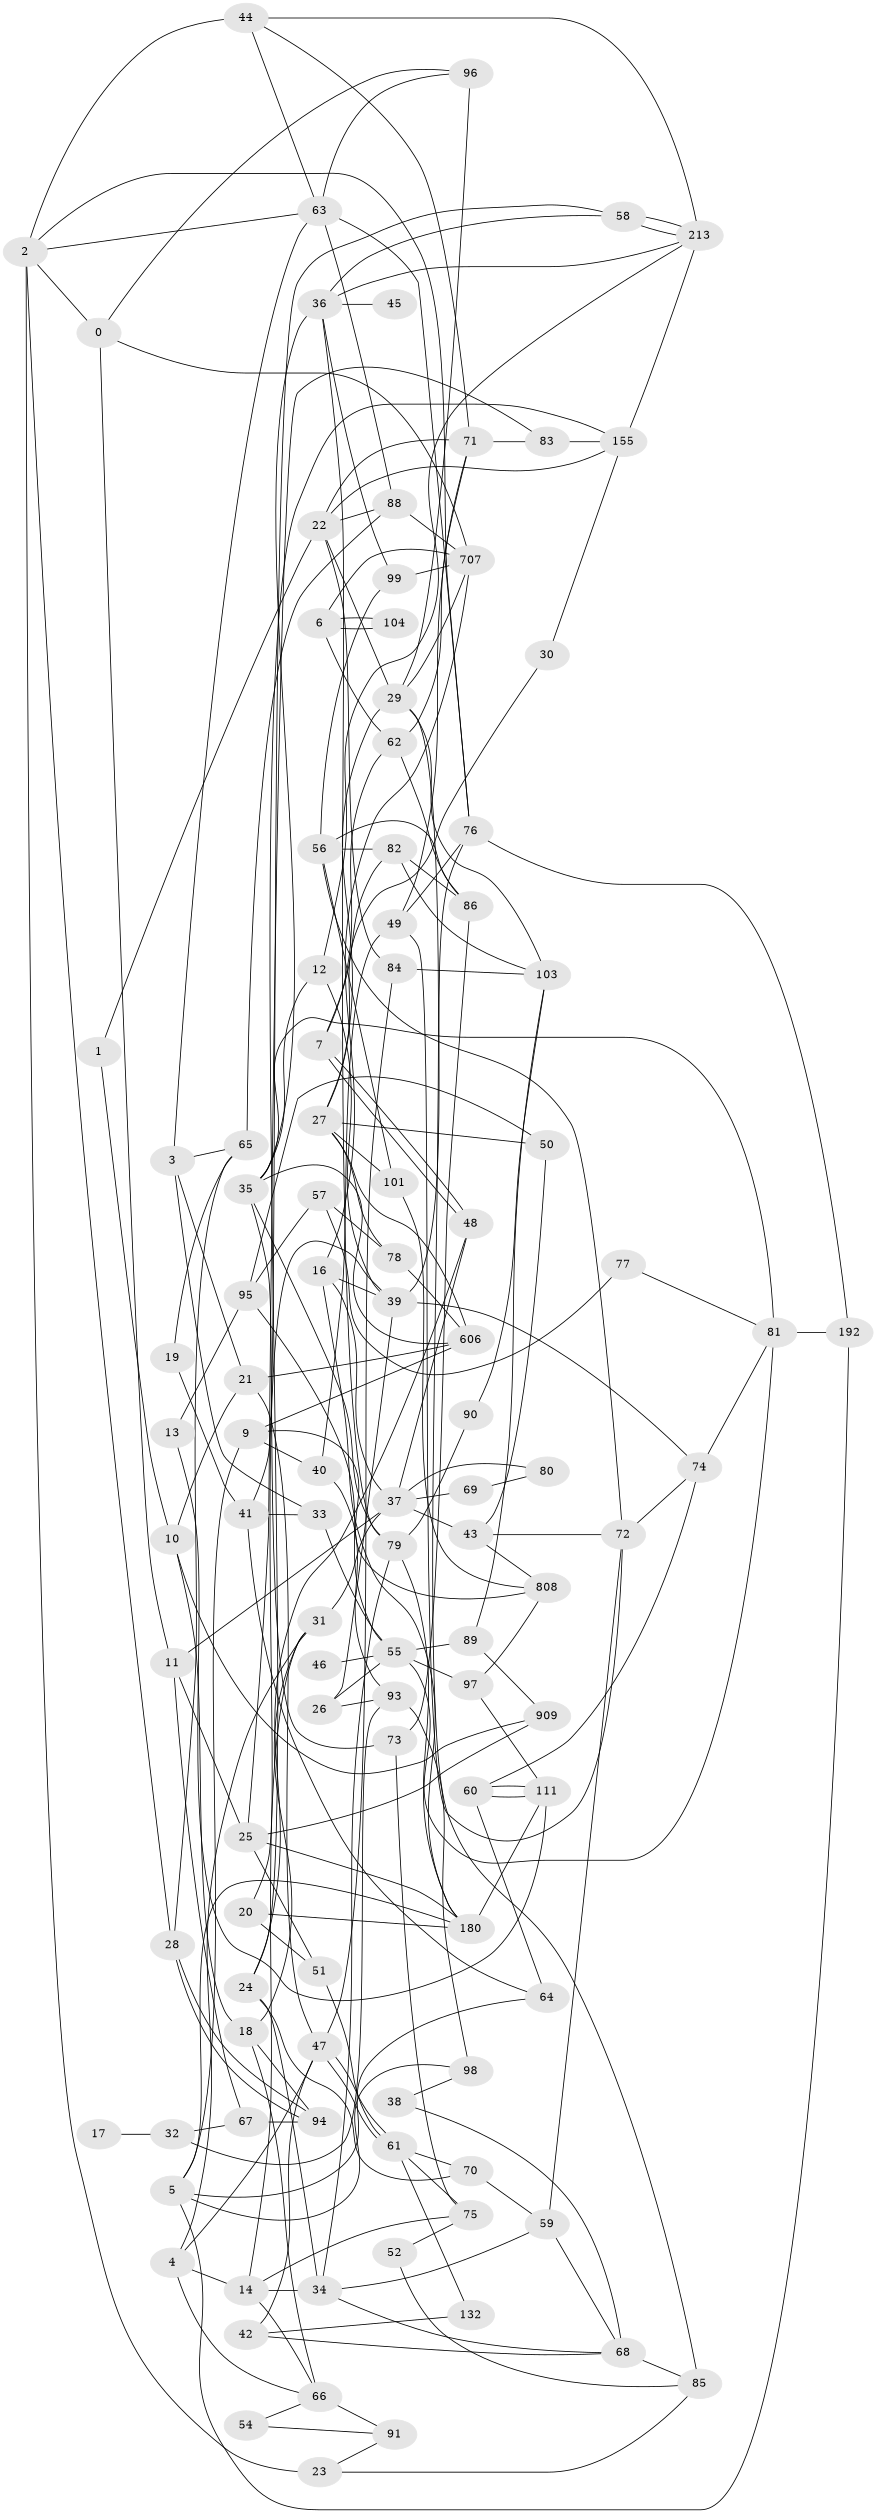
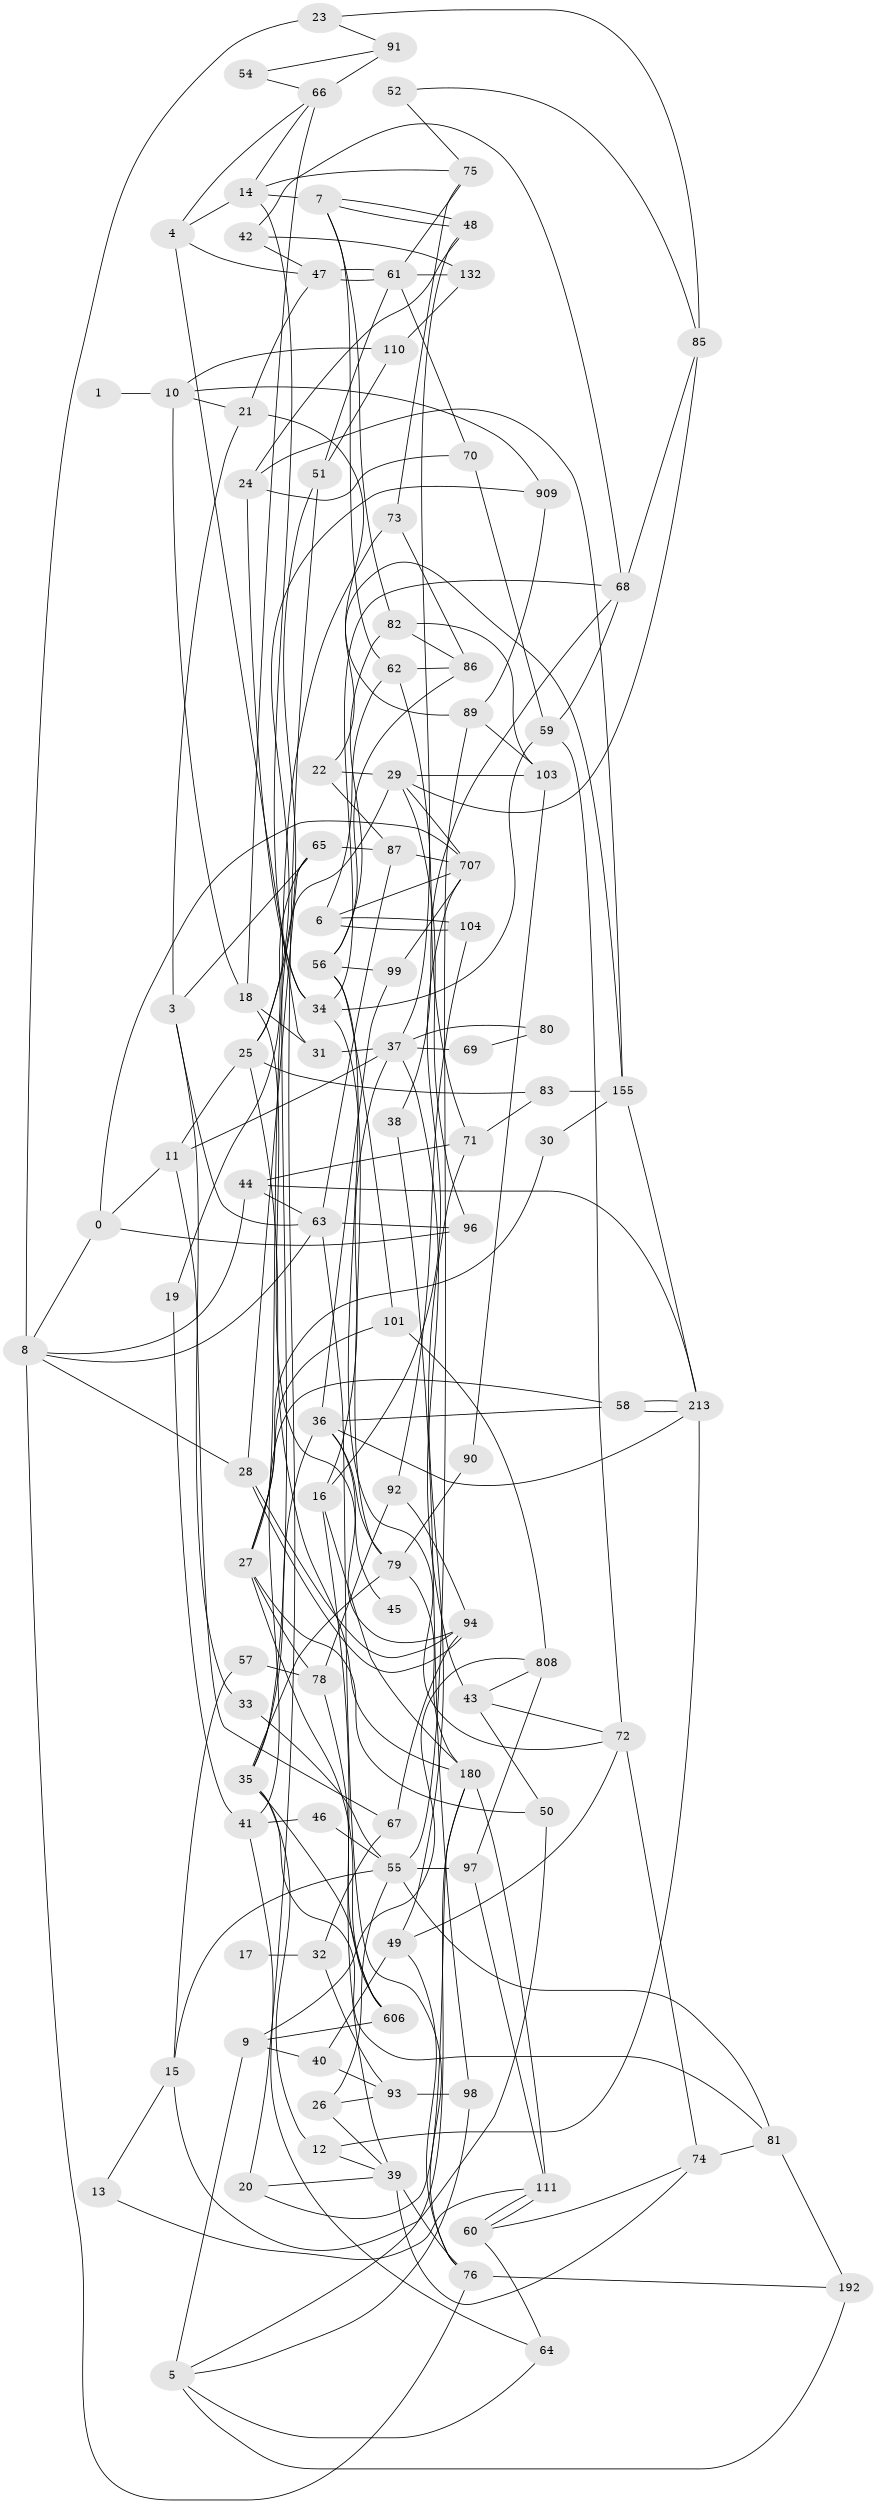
(25, 252) -> (25, 1351)
none -> (395, 350)
(374, 453) -> none
(395, 504) -> (395, 851)
(192, 811) -> none
(395, 969) -> none
(624, 1265) -> none
(246, 1296) -> (173, 2072)
(345, 1365) -> (359, 552)
none -> (395, 1490)
(290, 1515) -> (283, 1821)
(271, 1952) -> (286, 197)
